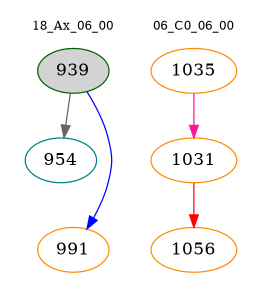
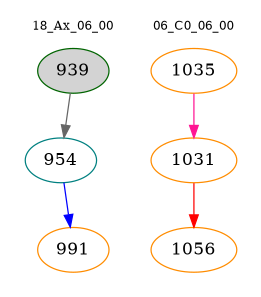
(111, 154) -> (66, 199)
